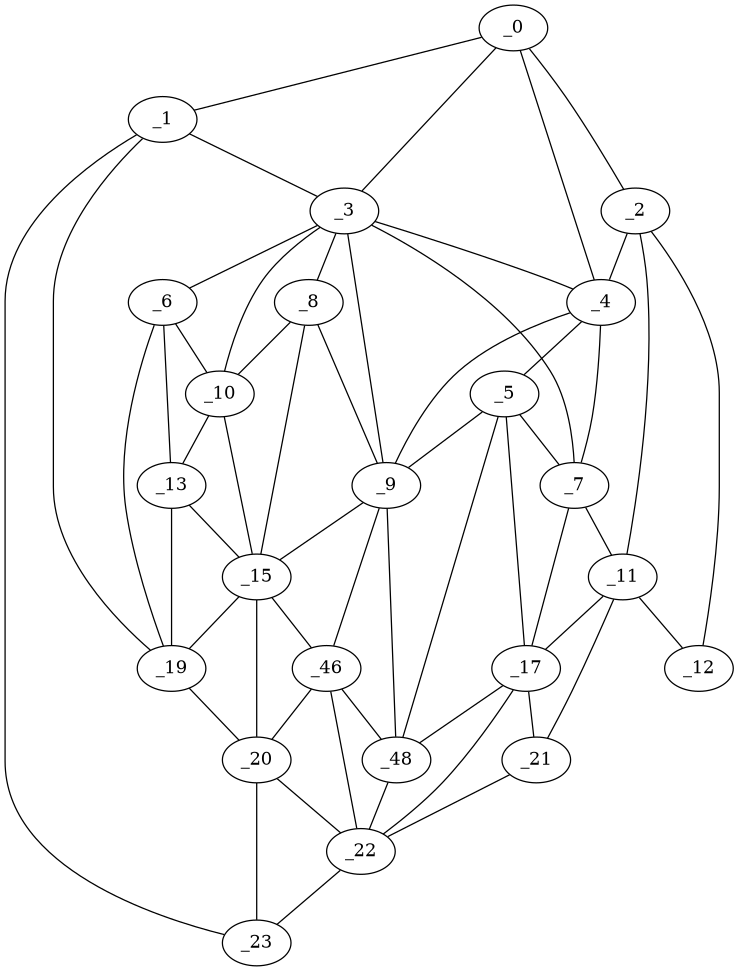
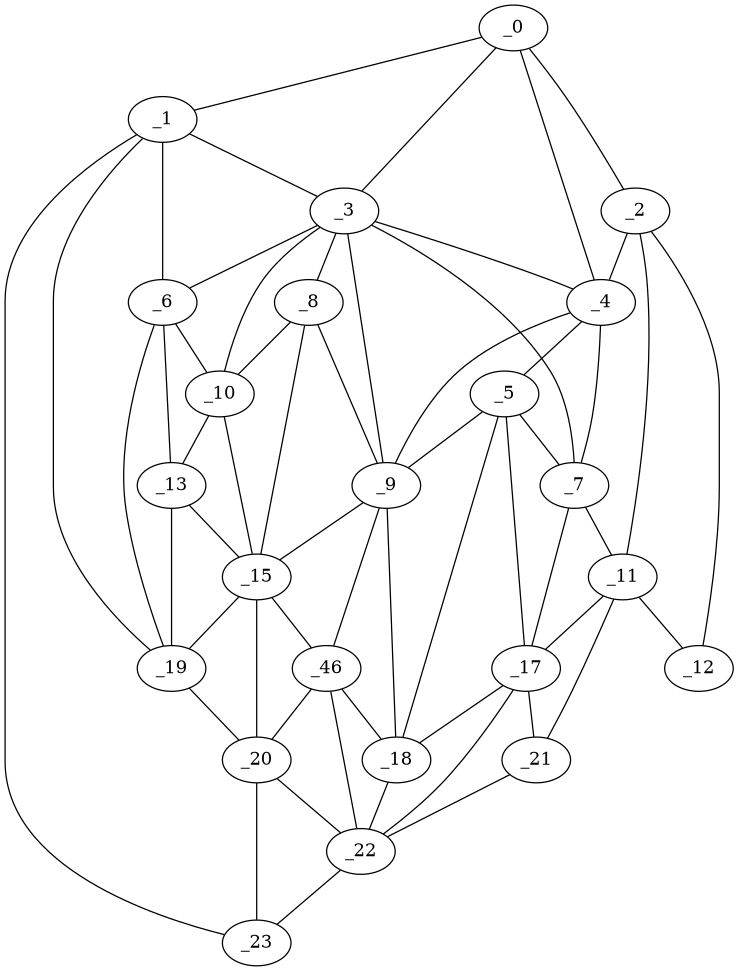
none -> (163, 211)
(396, 760) -> (396, 760)
